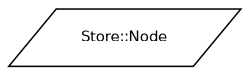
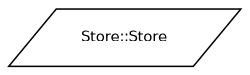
(125, 38) -> (125, 38)
